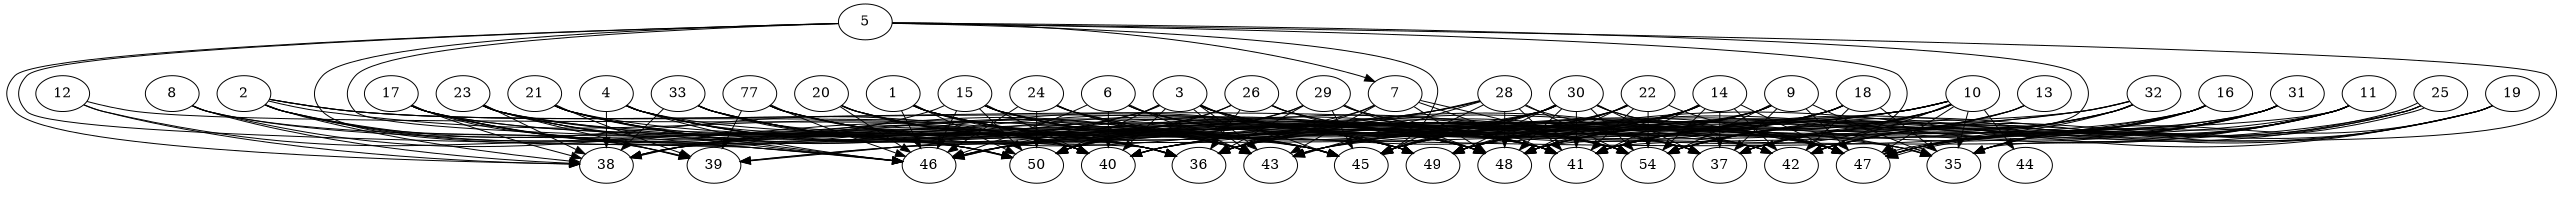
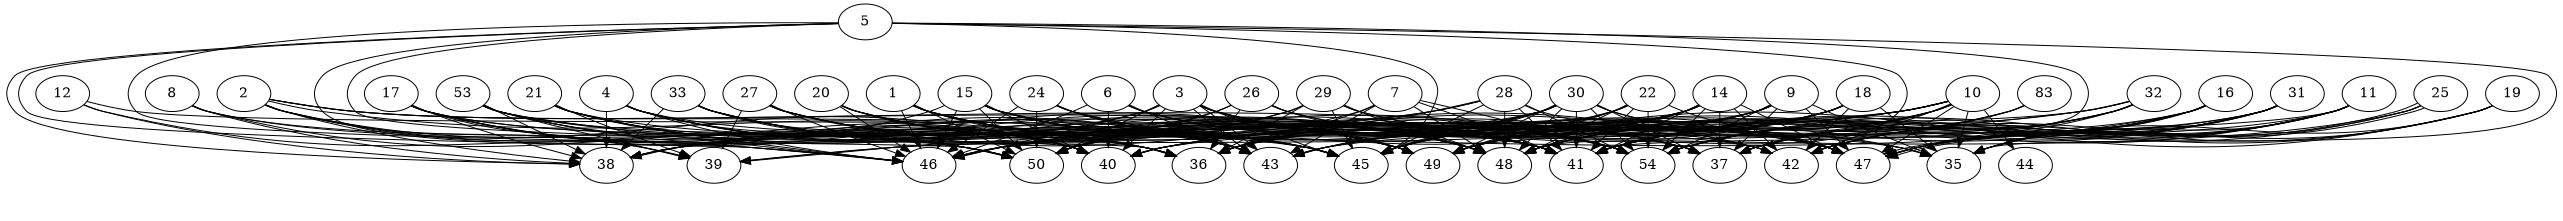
(1178, 41) -> (236, 127)
(463, 94) -> (463, 94)
(750, 94) -> (750, 94)
(2044, 94) -> (2044, 94)
(1392, 127) -> none
